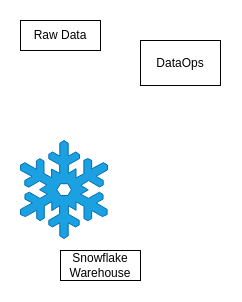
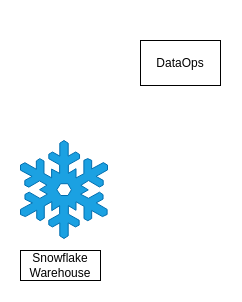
(61, 36) -> none
(101, 266) -> (61, 266)
